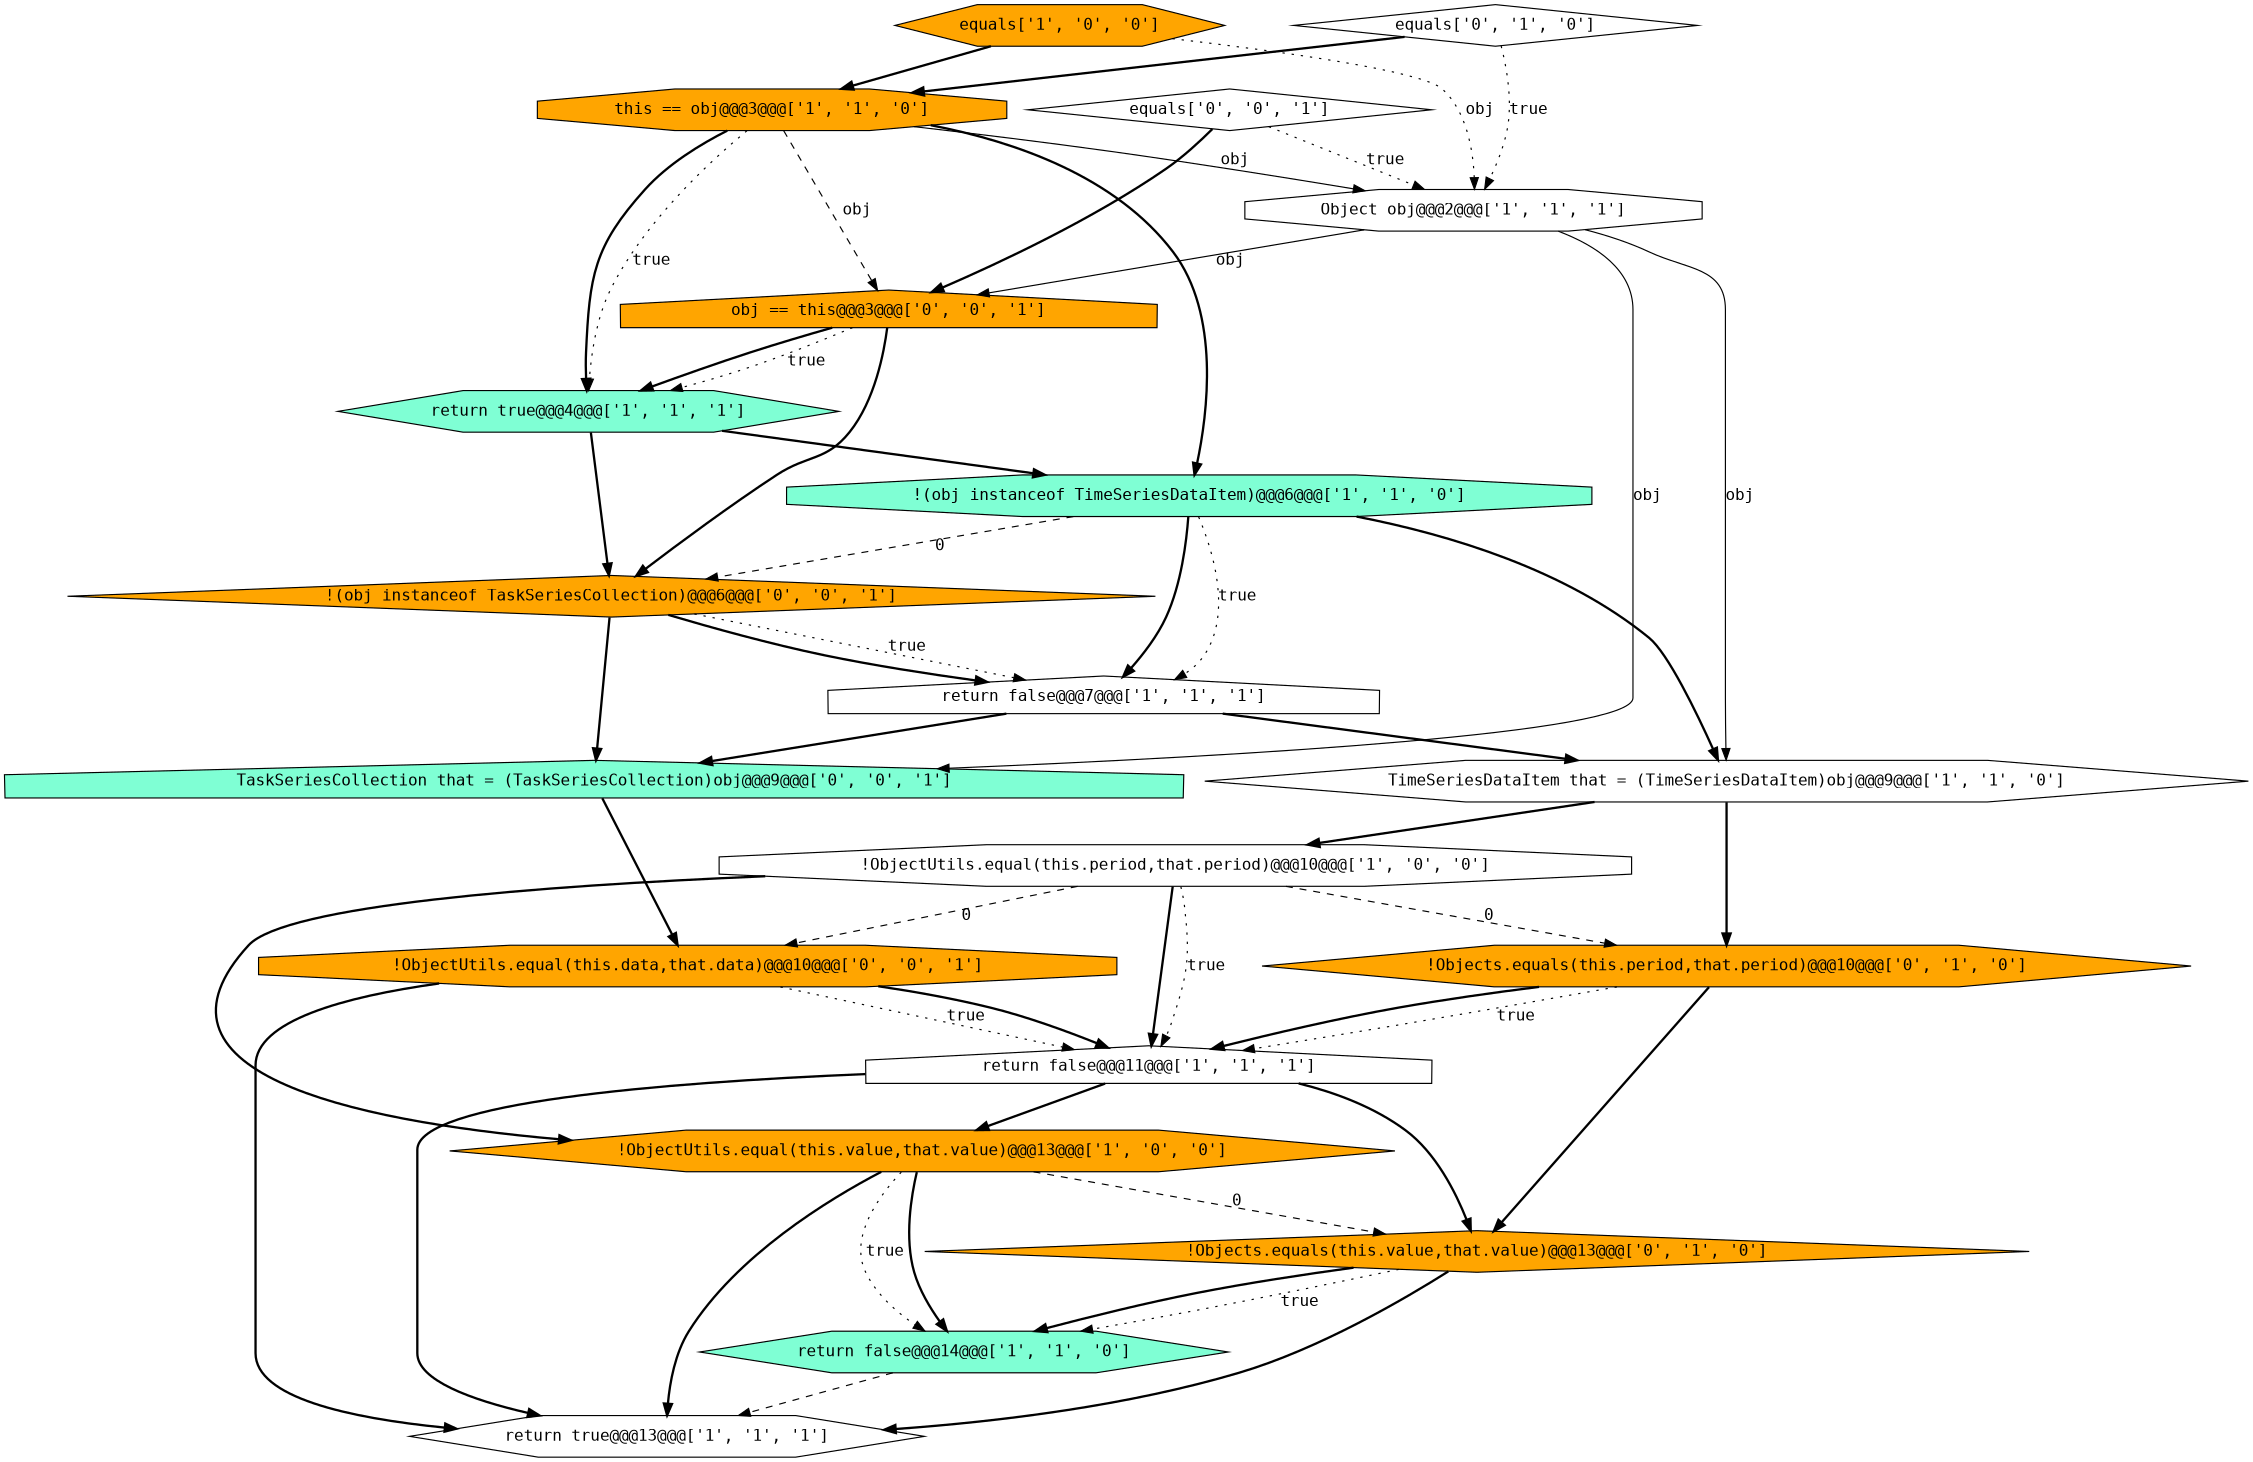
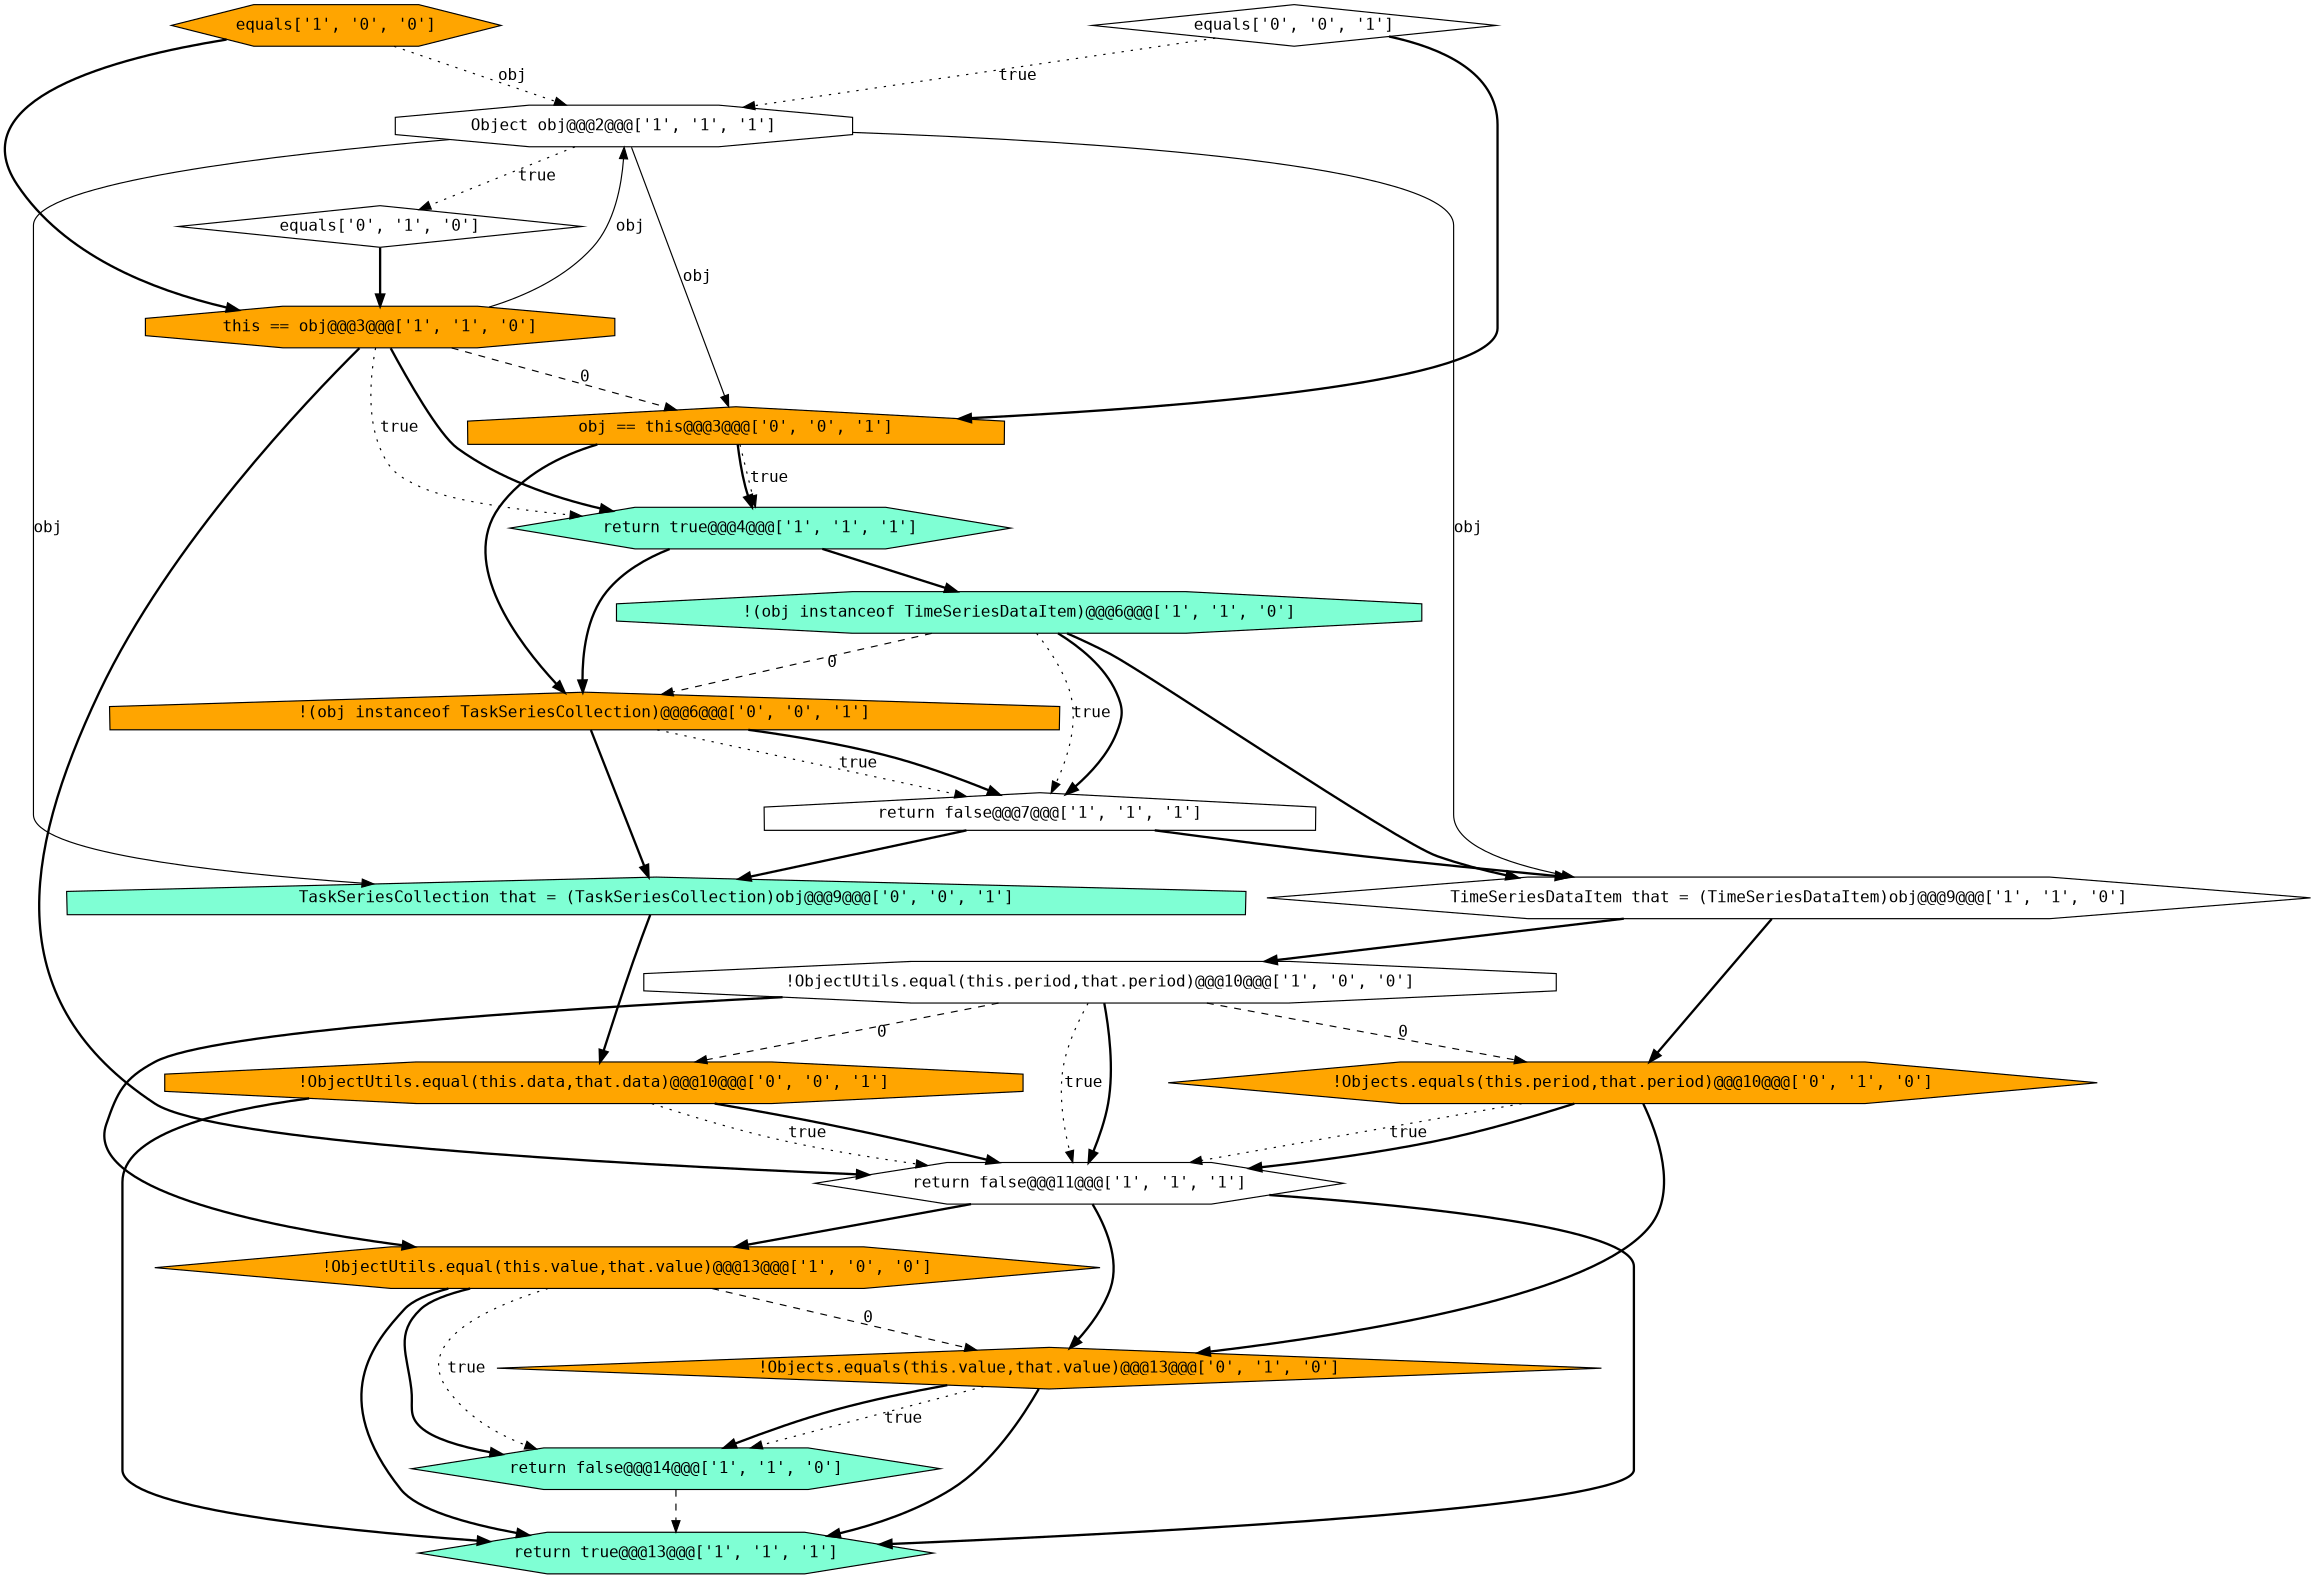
(1509, 113) -> (502, 176)
(857, 210) -> (585, 377)
(1153, 229) -> (86, 1040)
(611, 596) -> (585, 713)
(1149, 1067) -> (1079, 1183)
(667, 1436) -> (676, 1553)
